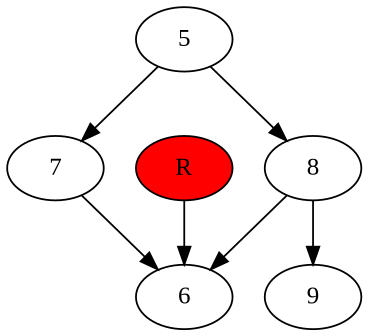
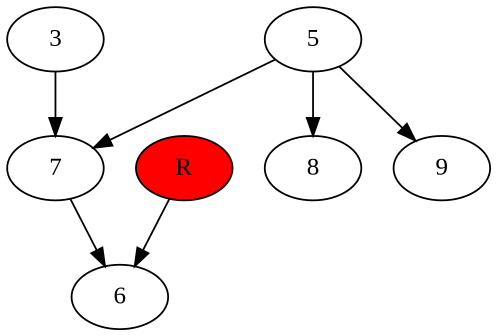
none -> (55, 39)
(313, 224) -> (371, 97)
(255, 226) -> none
